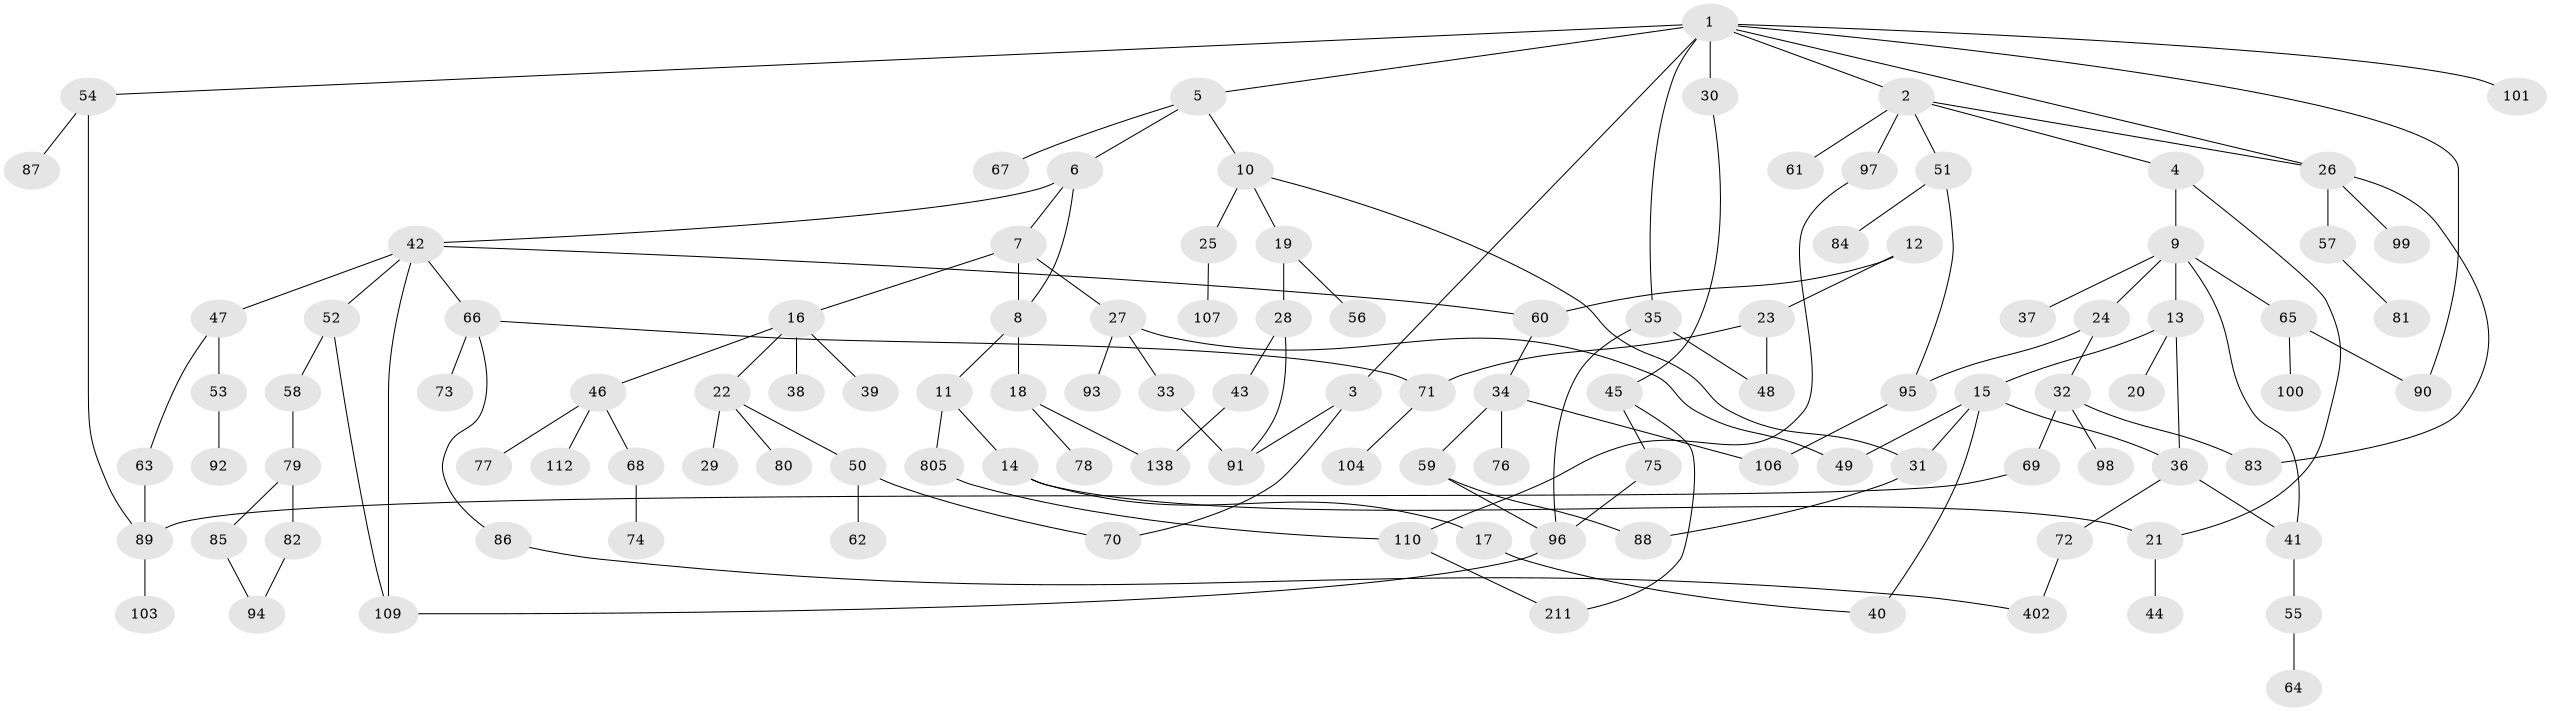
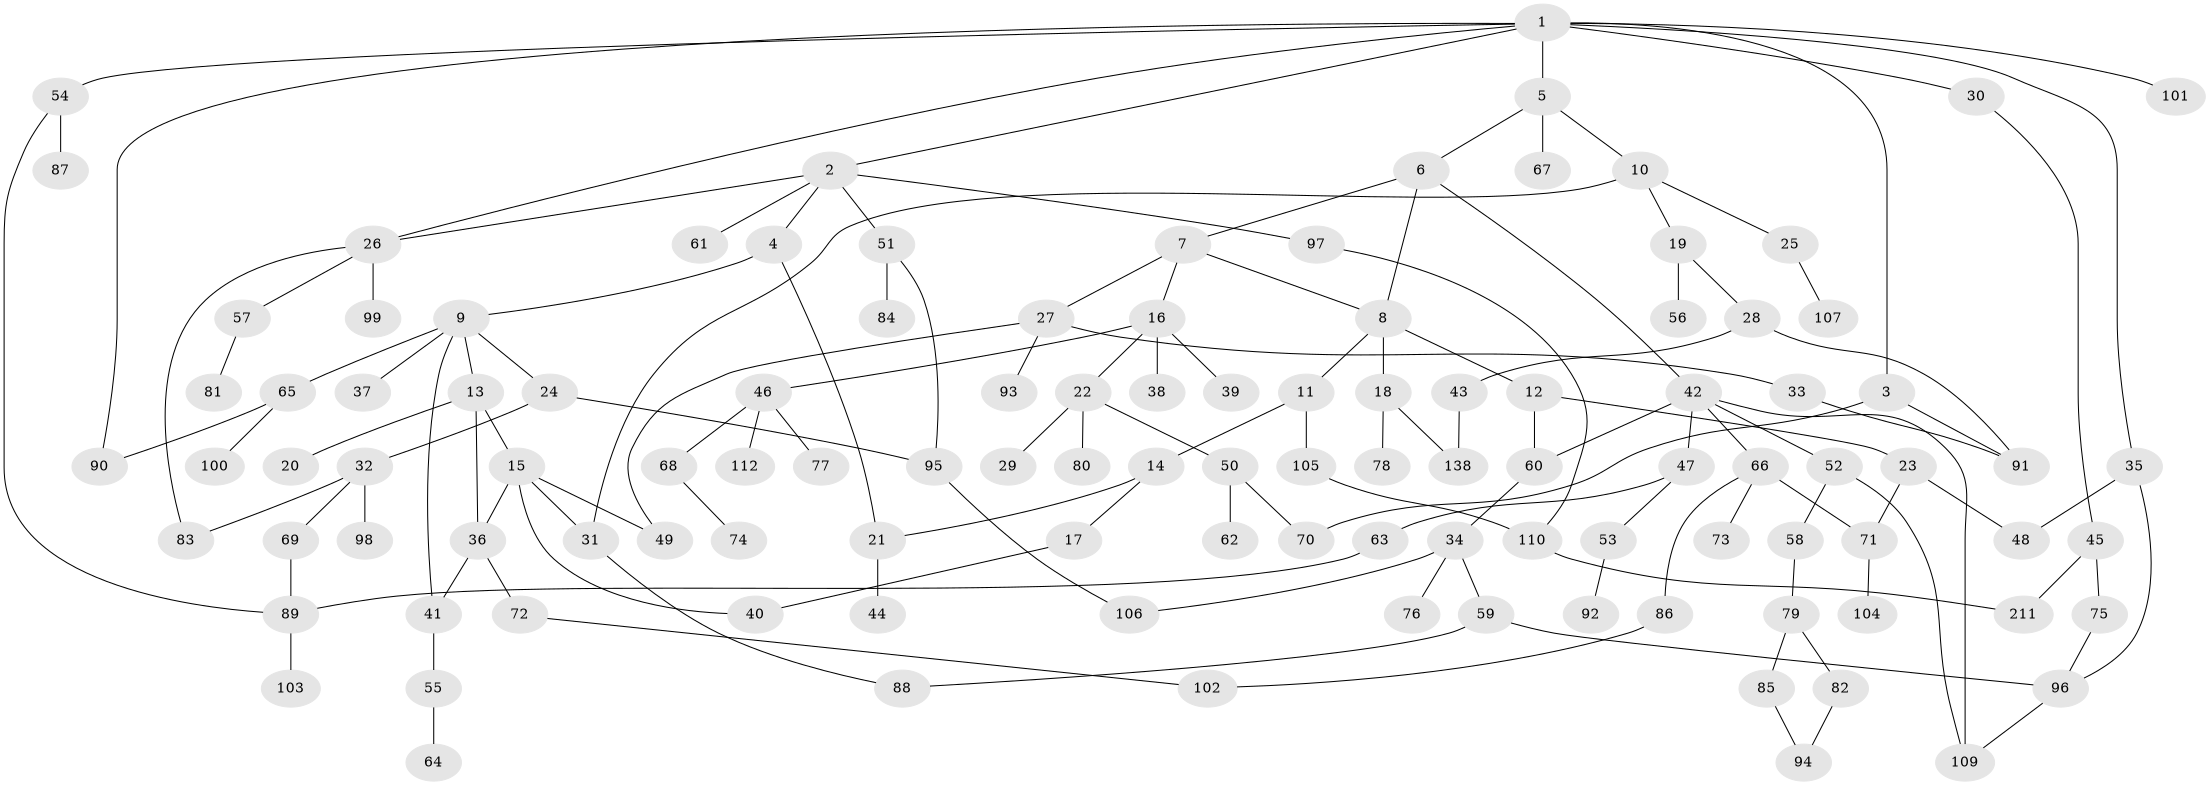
none -> (1470, 361)
(934, 467) -> (1306, 467)
(2037, 615) -> (1208, 689)
